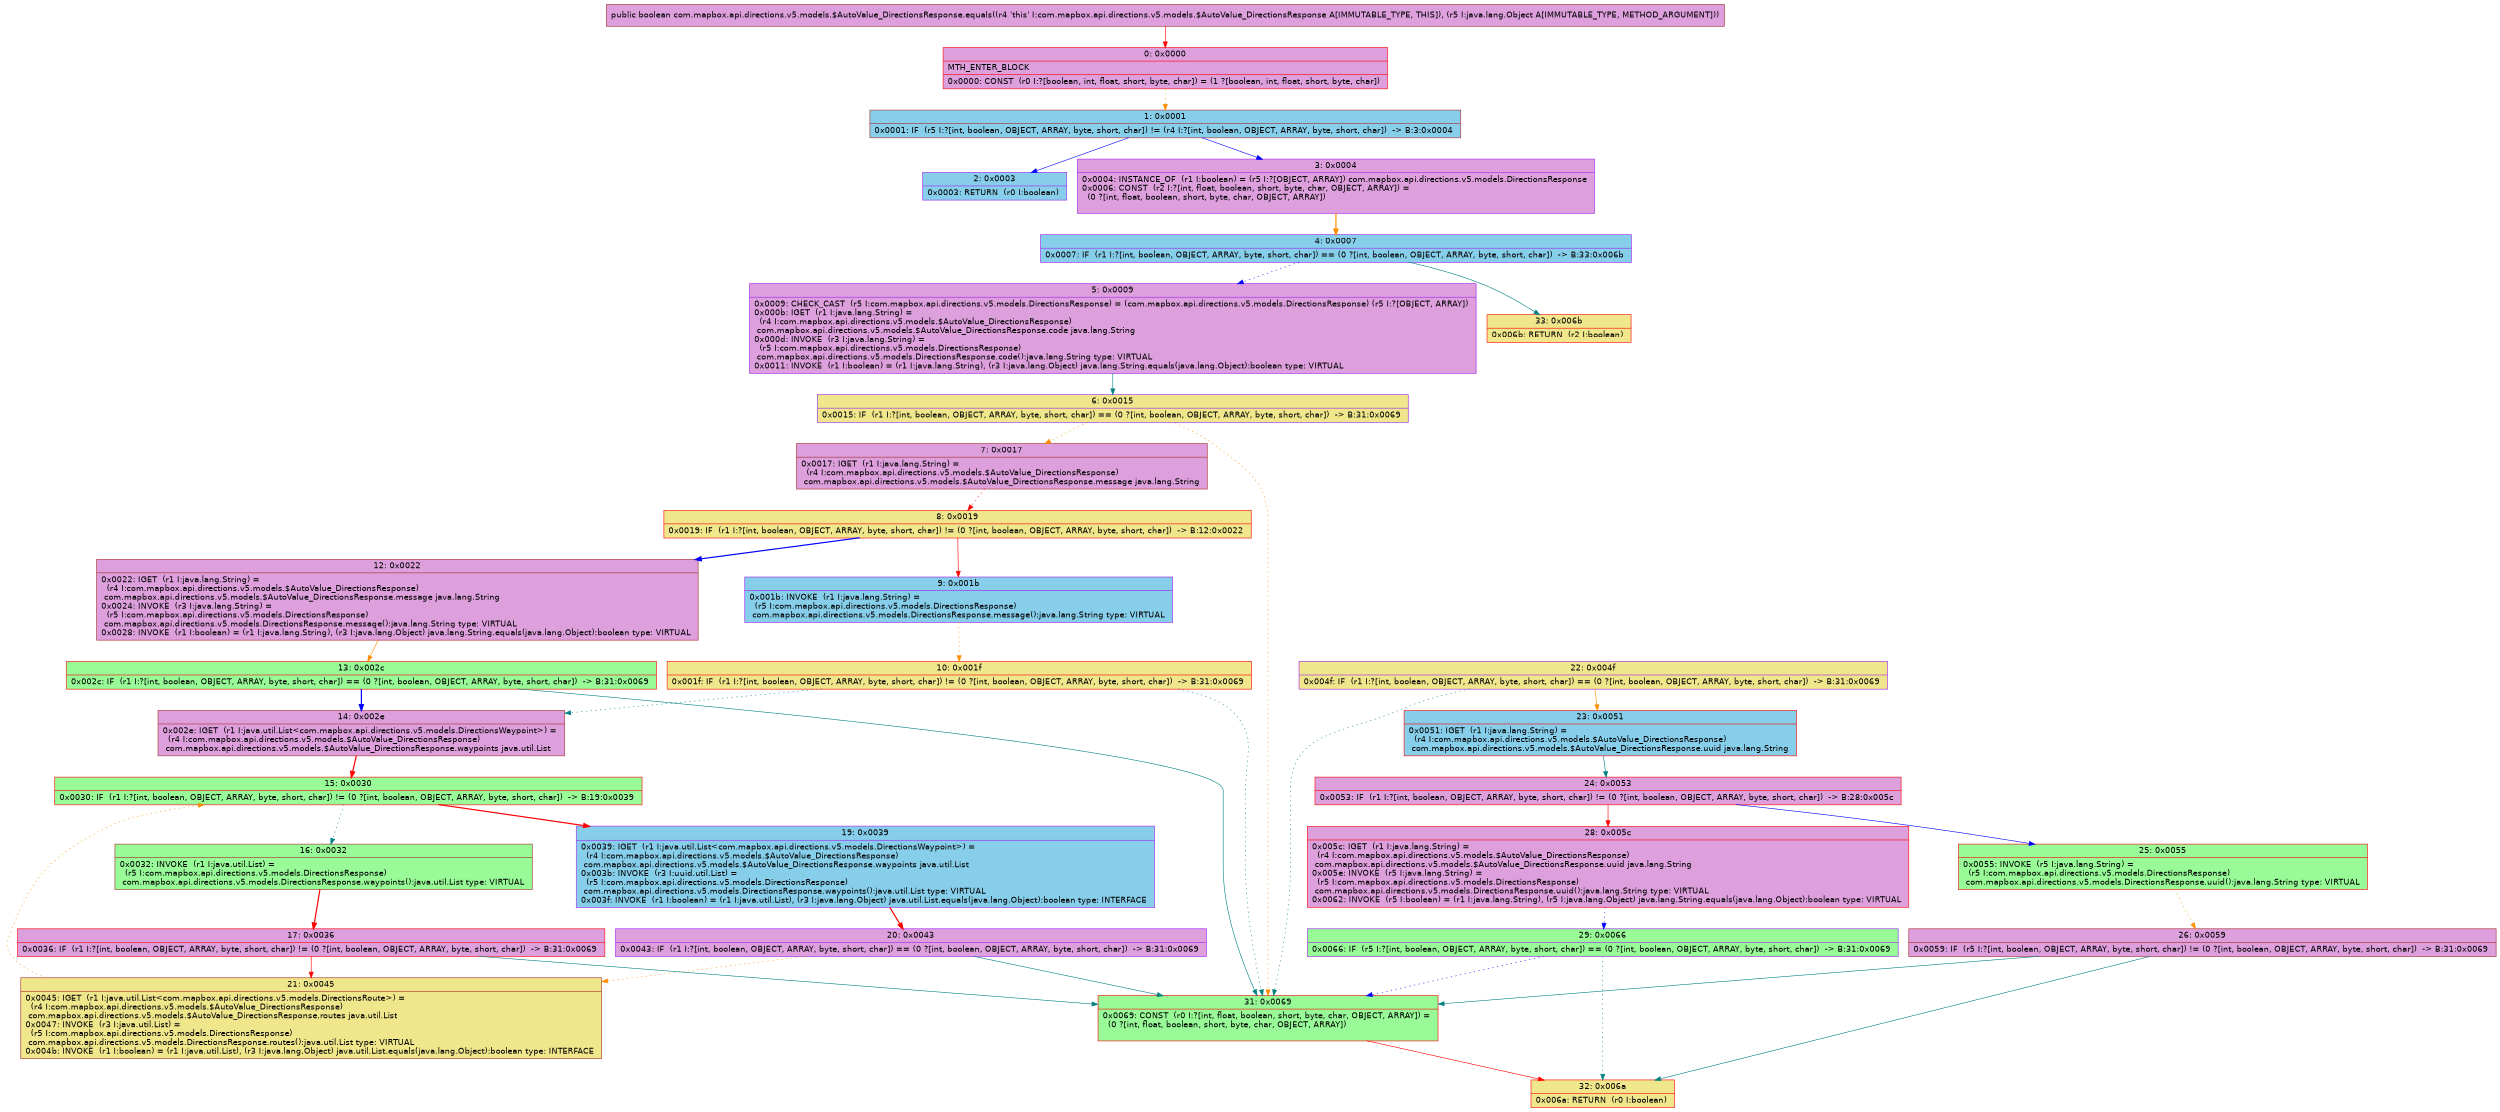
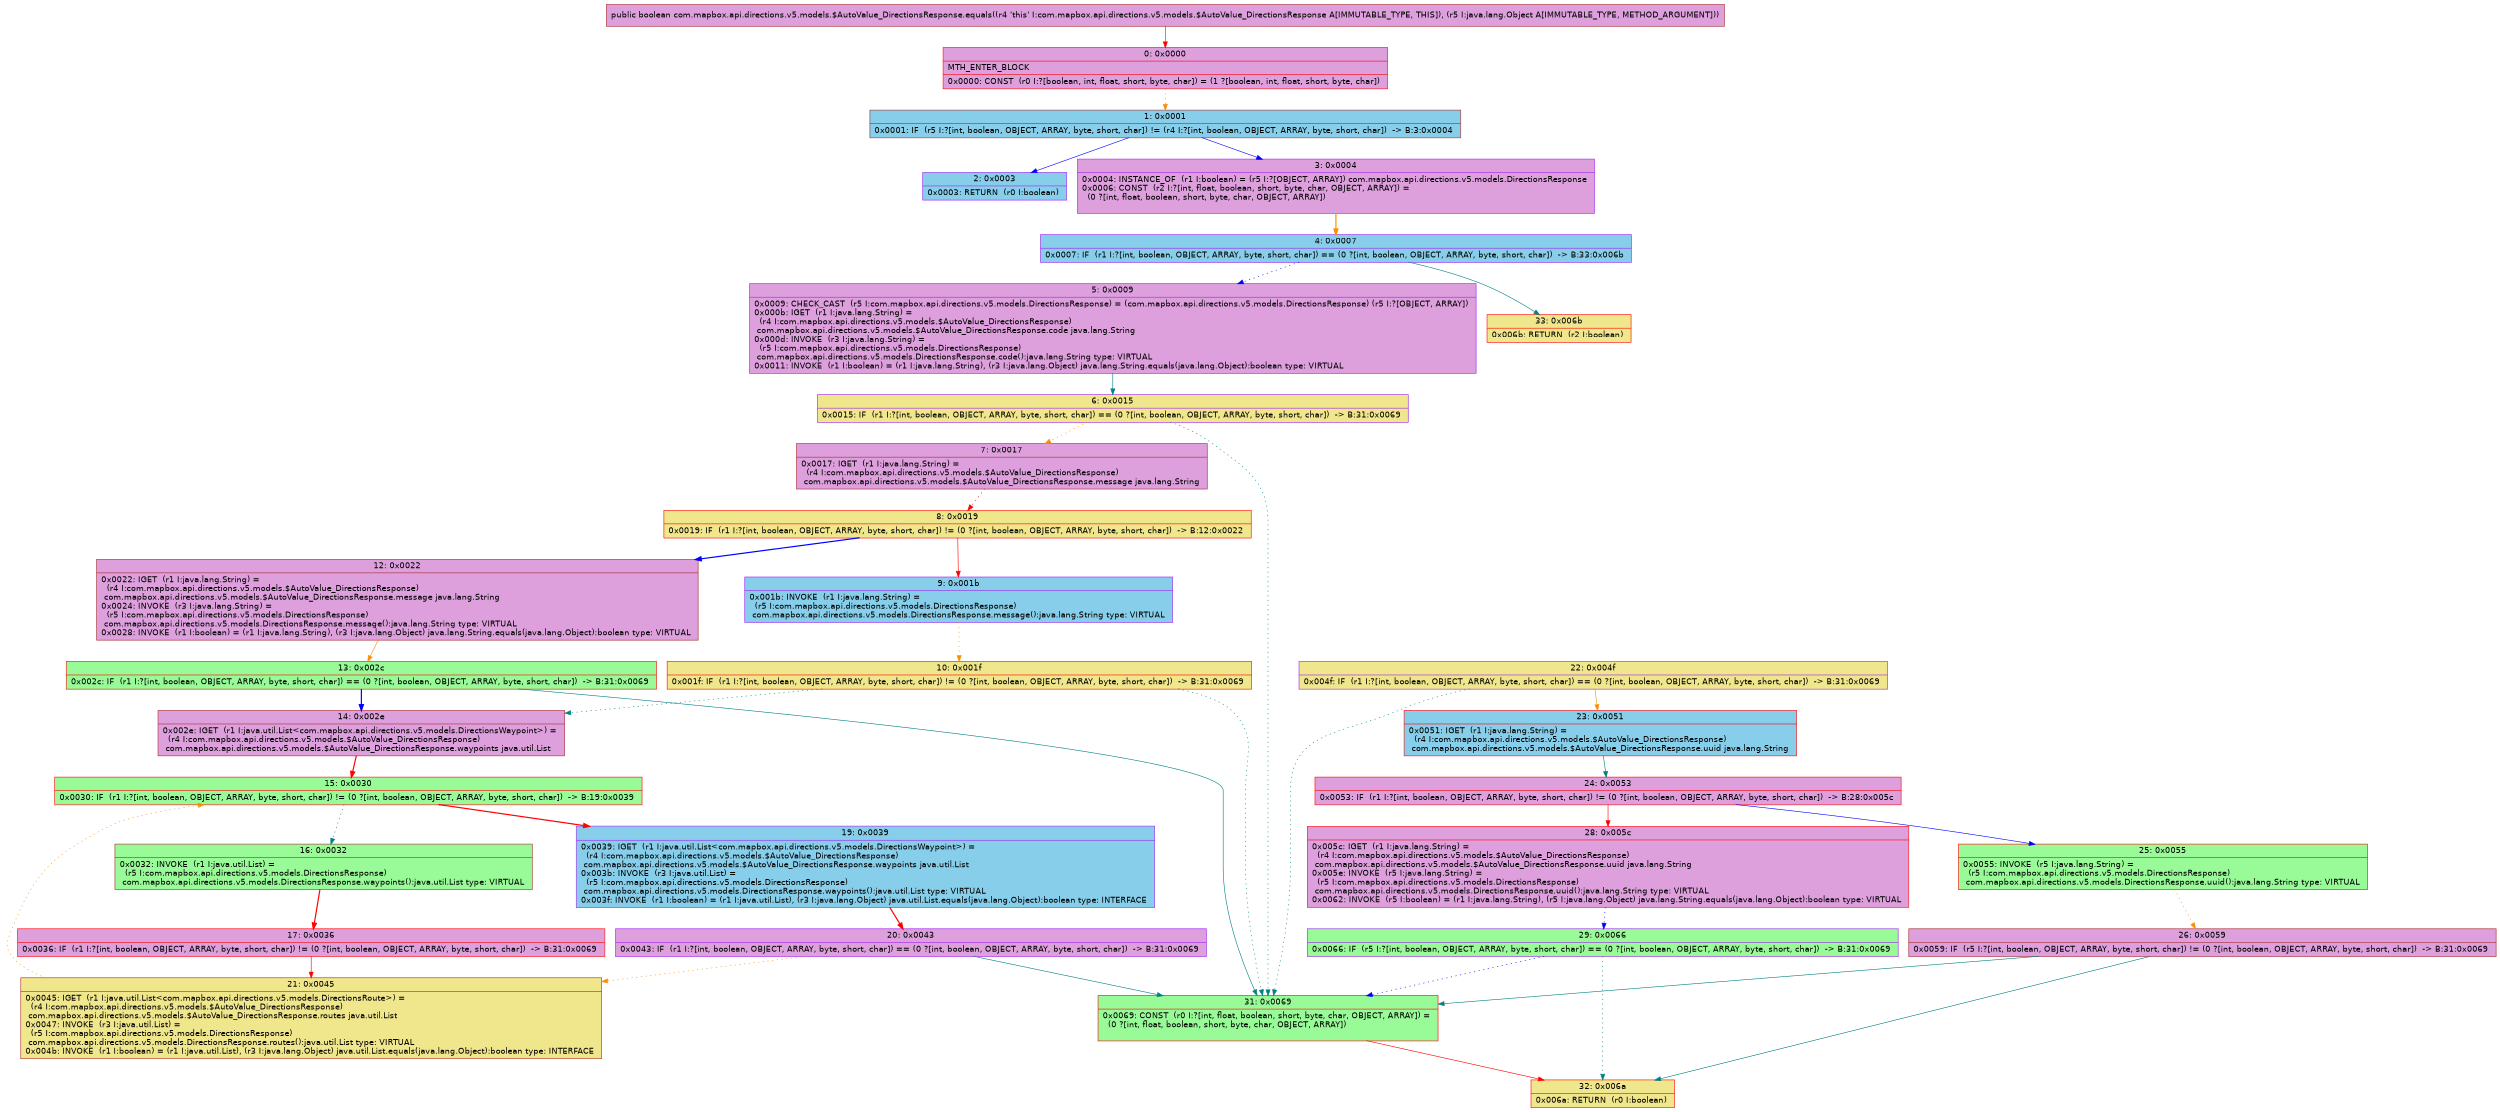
(1268, 682) -> (1268, 682)
(661, 874) -> (660, 874)
(785, 980) -> none
